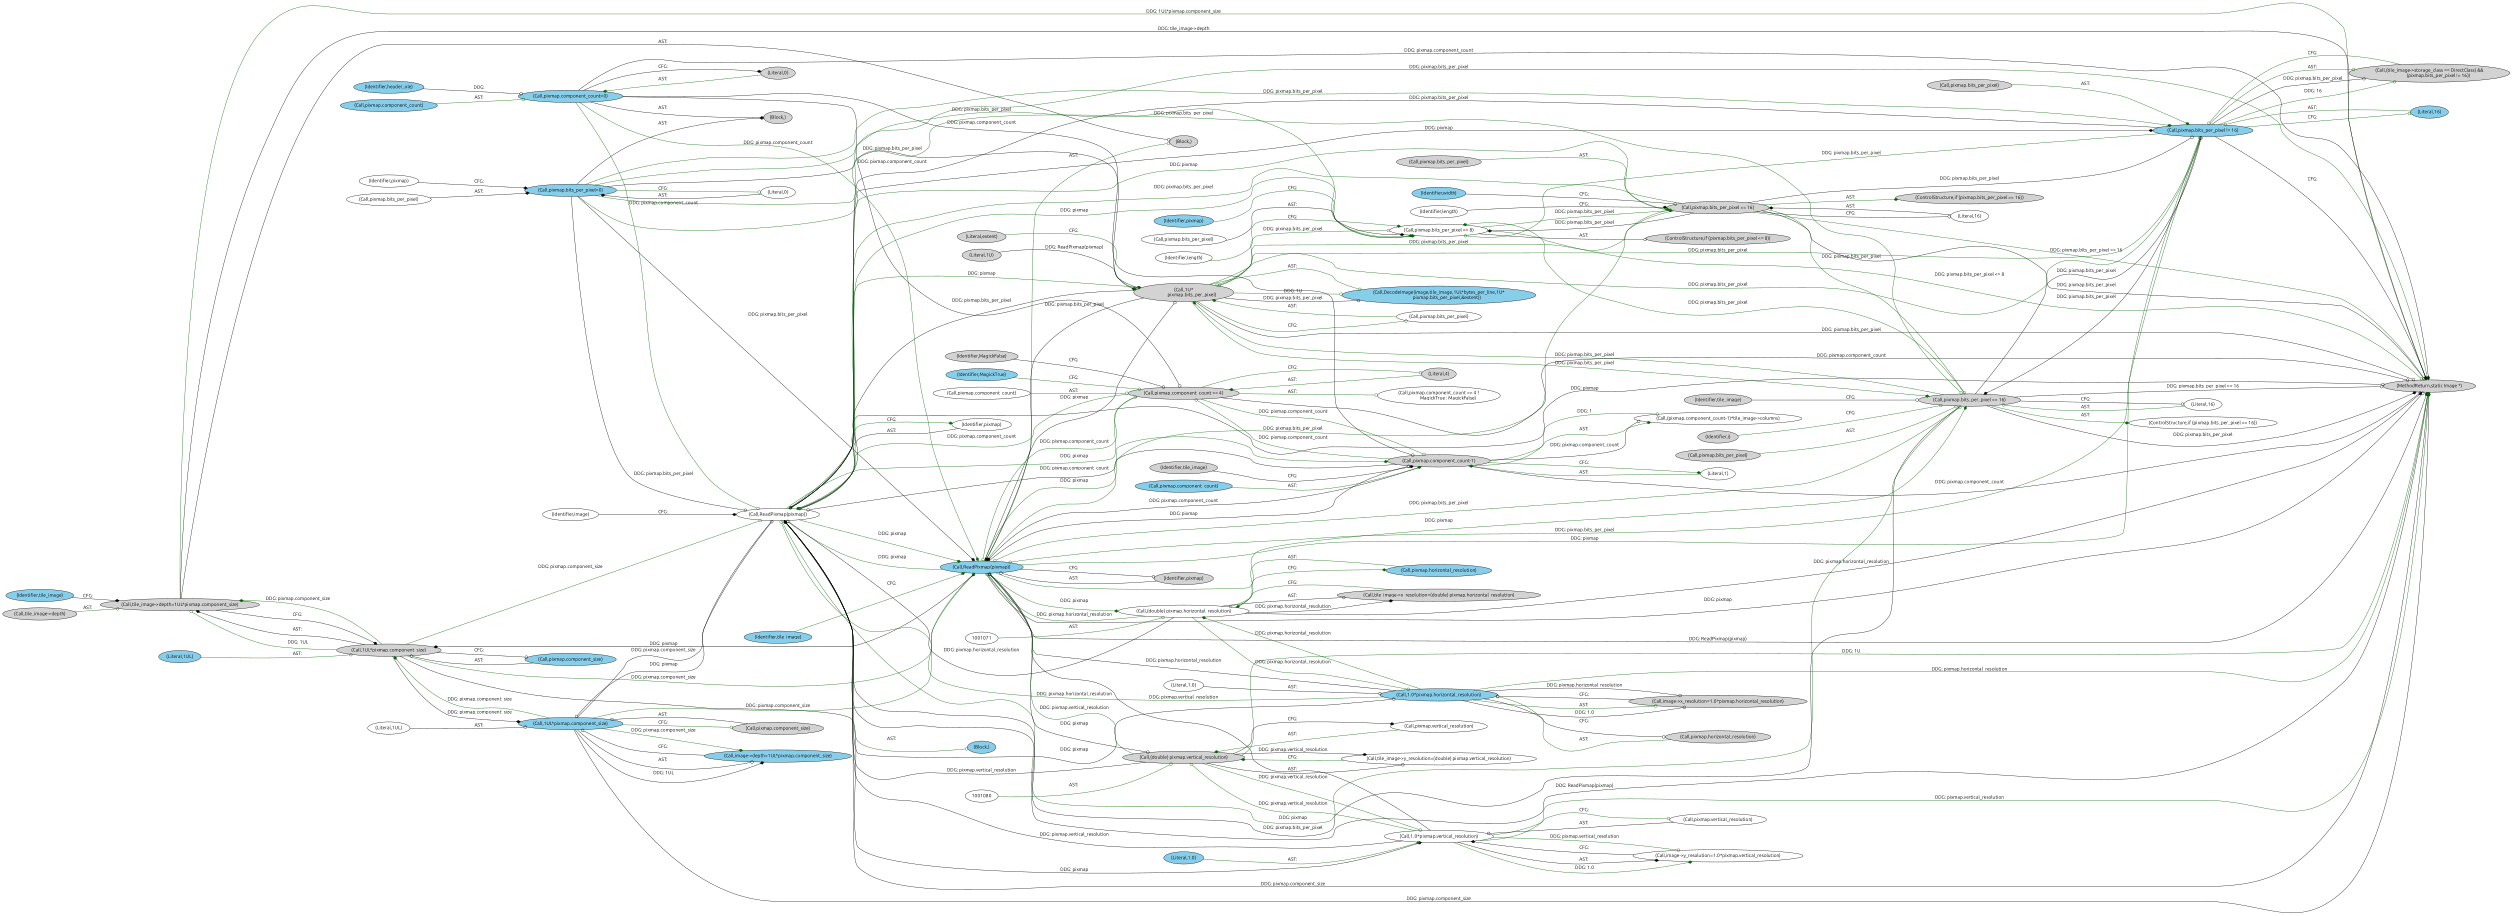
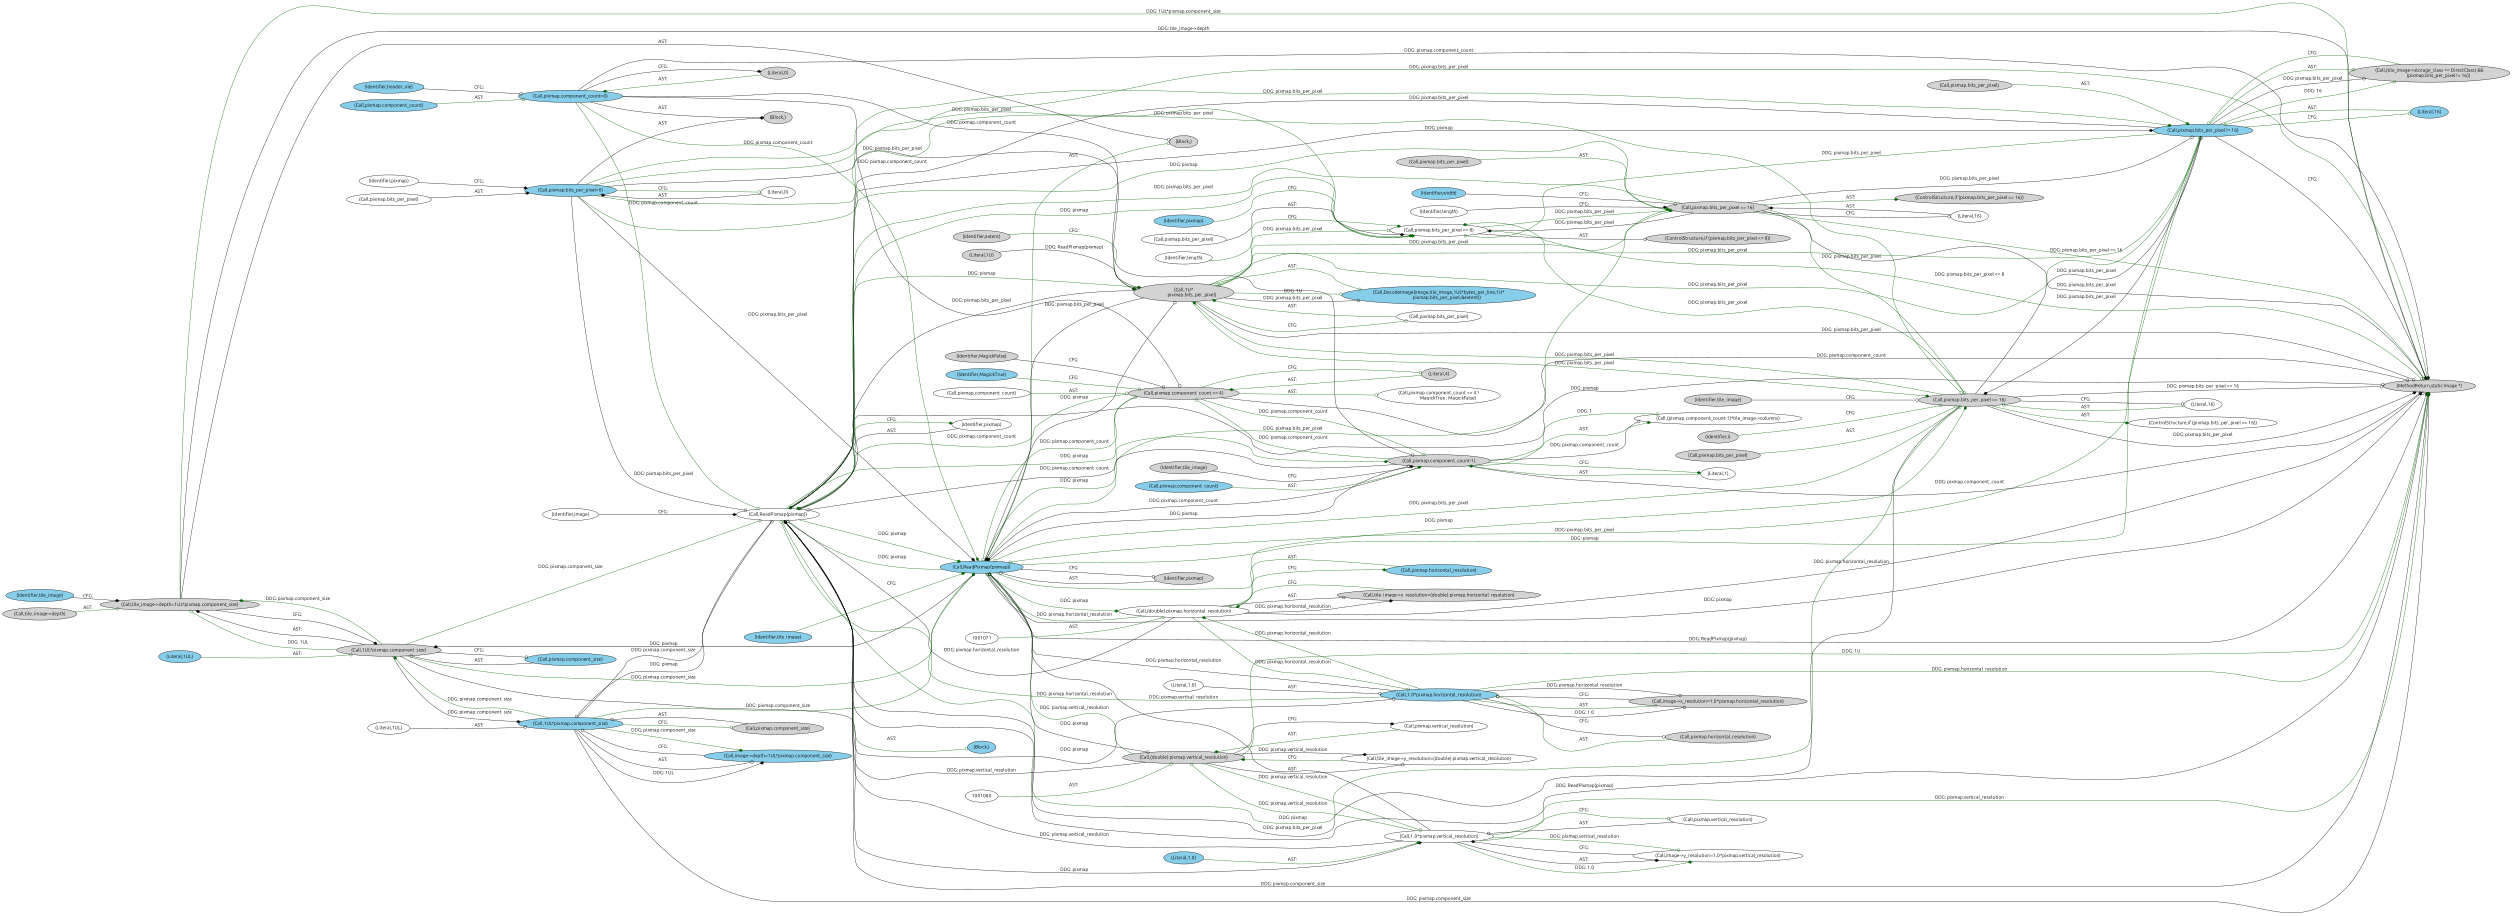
(480, 88) -> (480, 88)
(982, 237) -> (982, 237)
